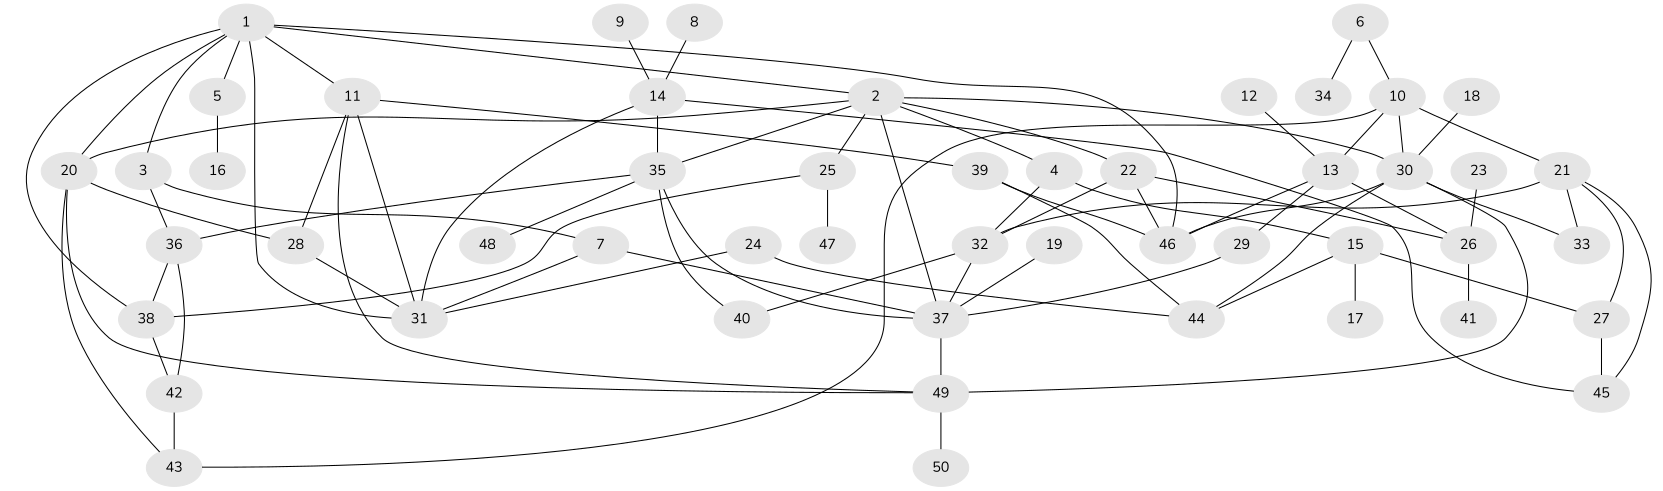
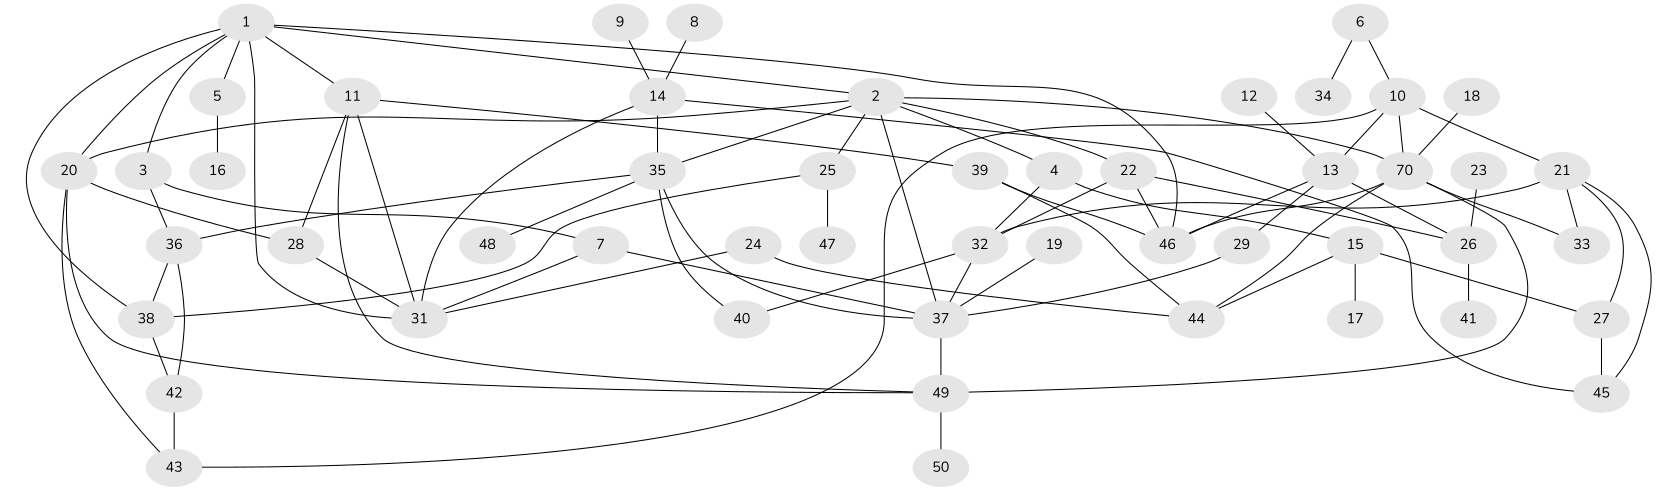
(1405, 171) -> (1405, 171)
